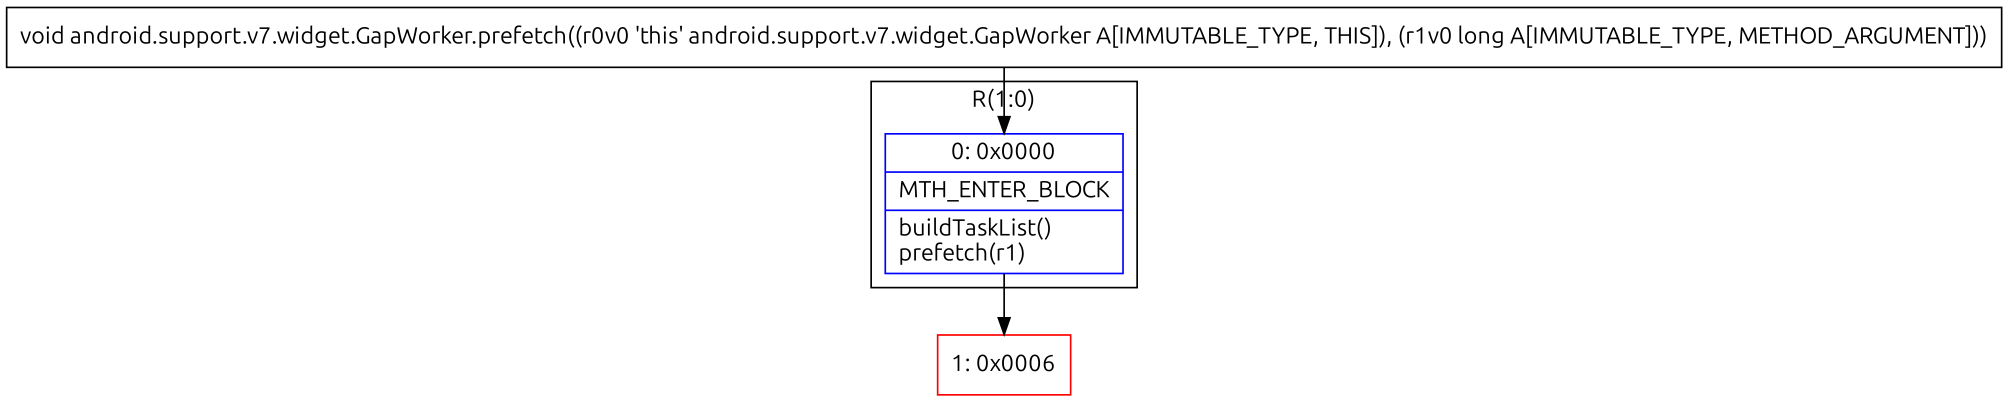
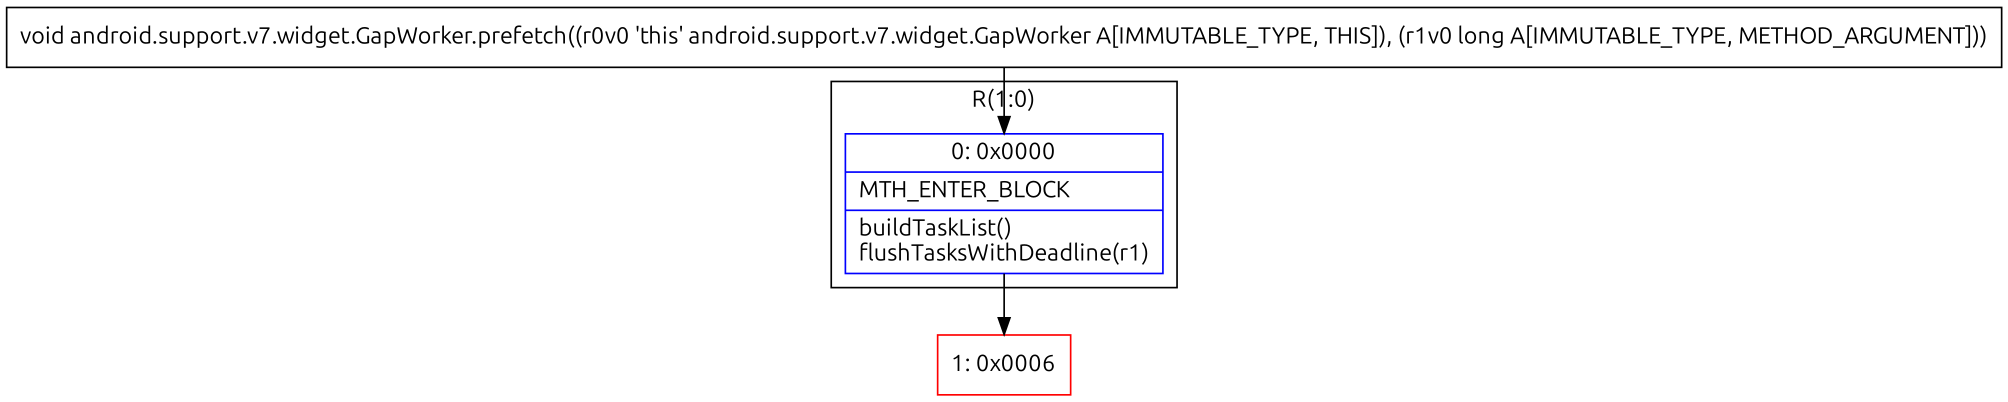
(963, 254) -> (1004, 254)
